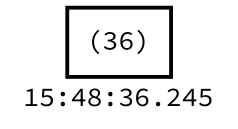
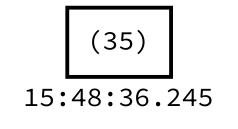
(119, 42) -> (119, 42)
